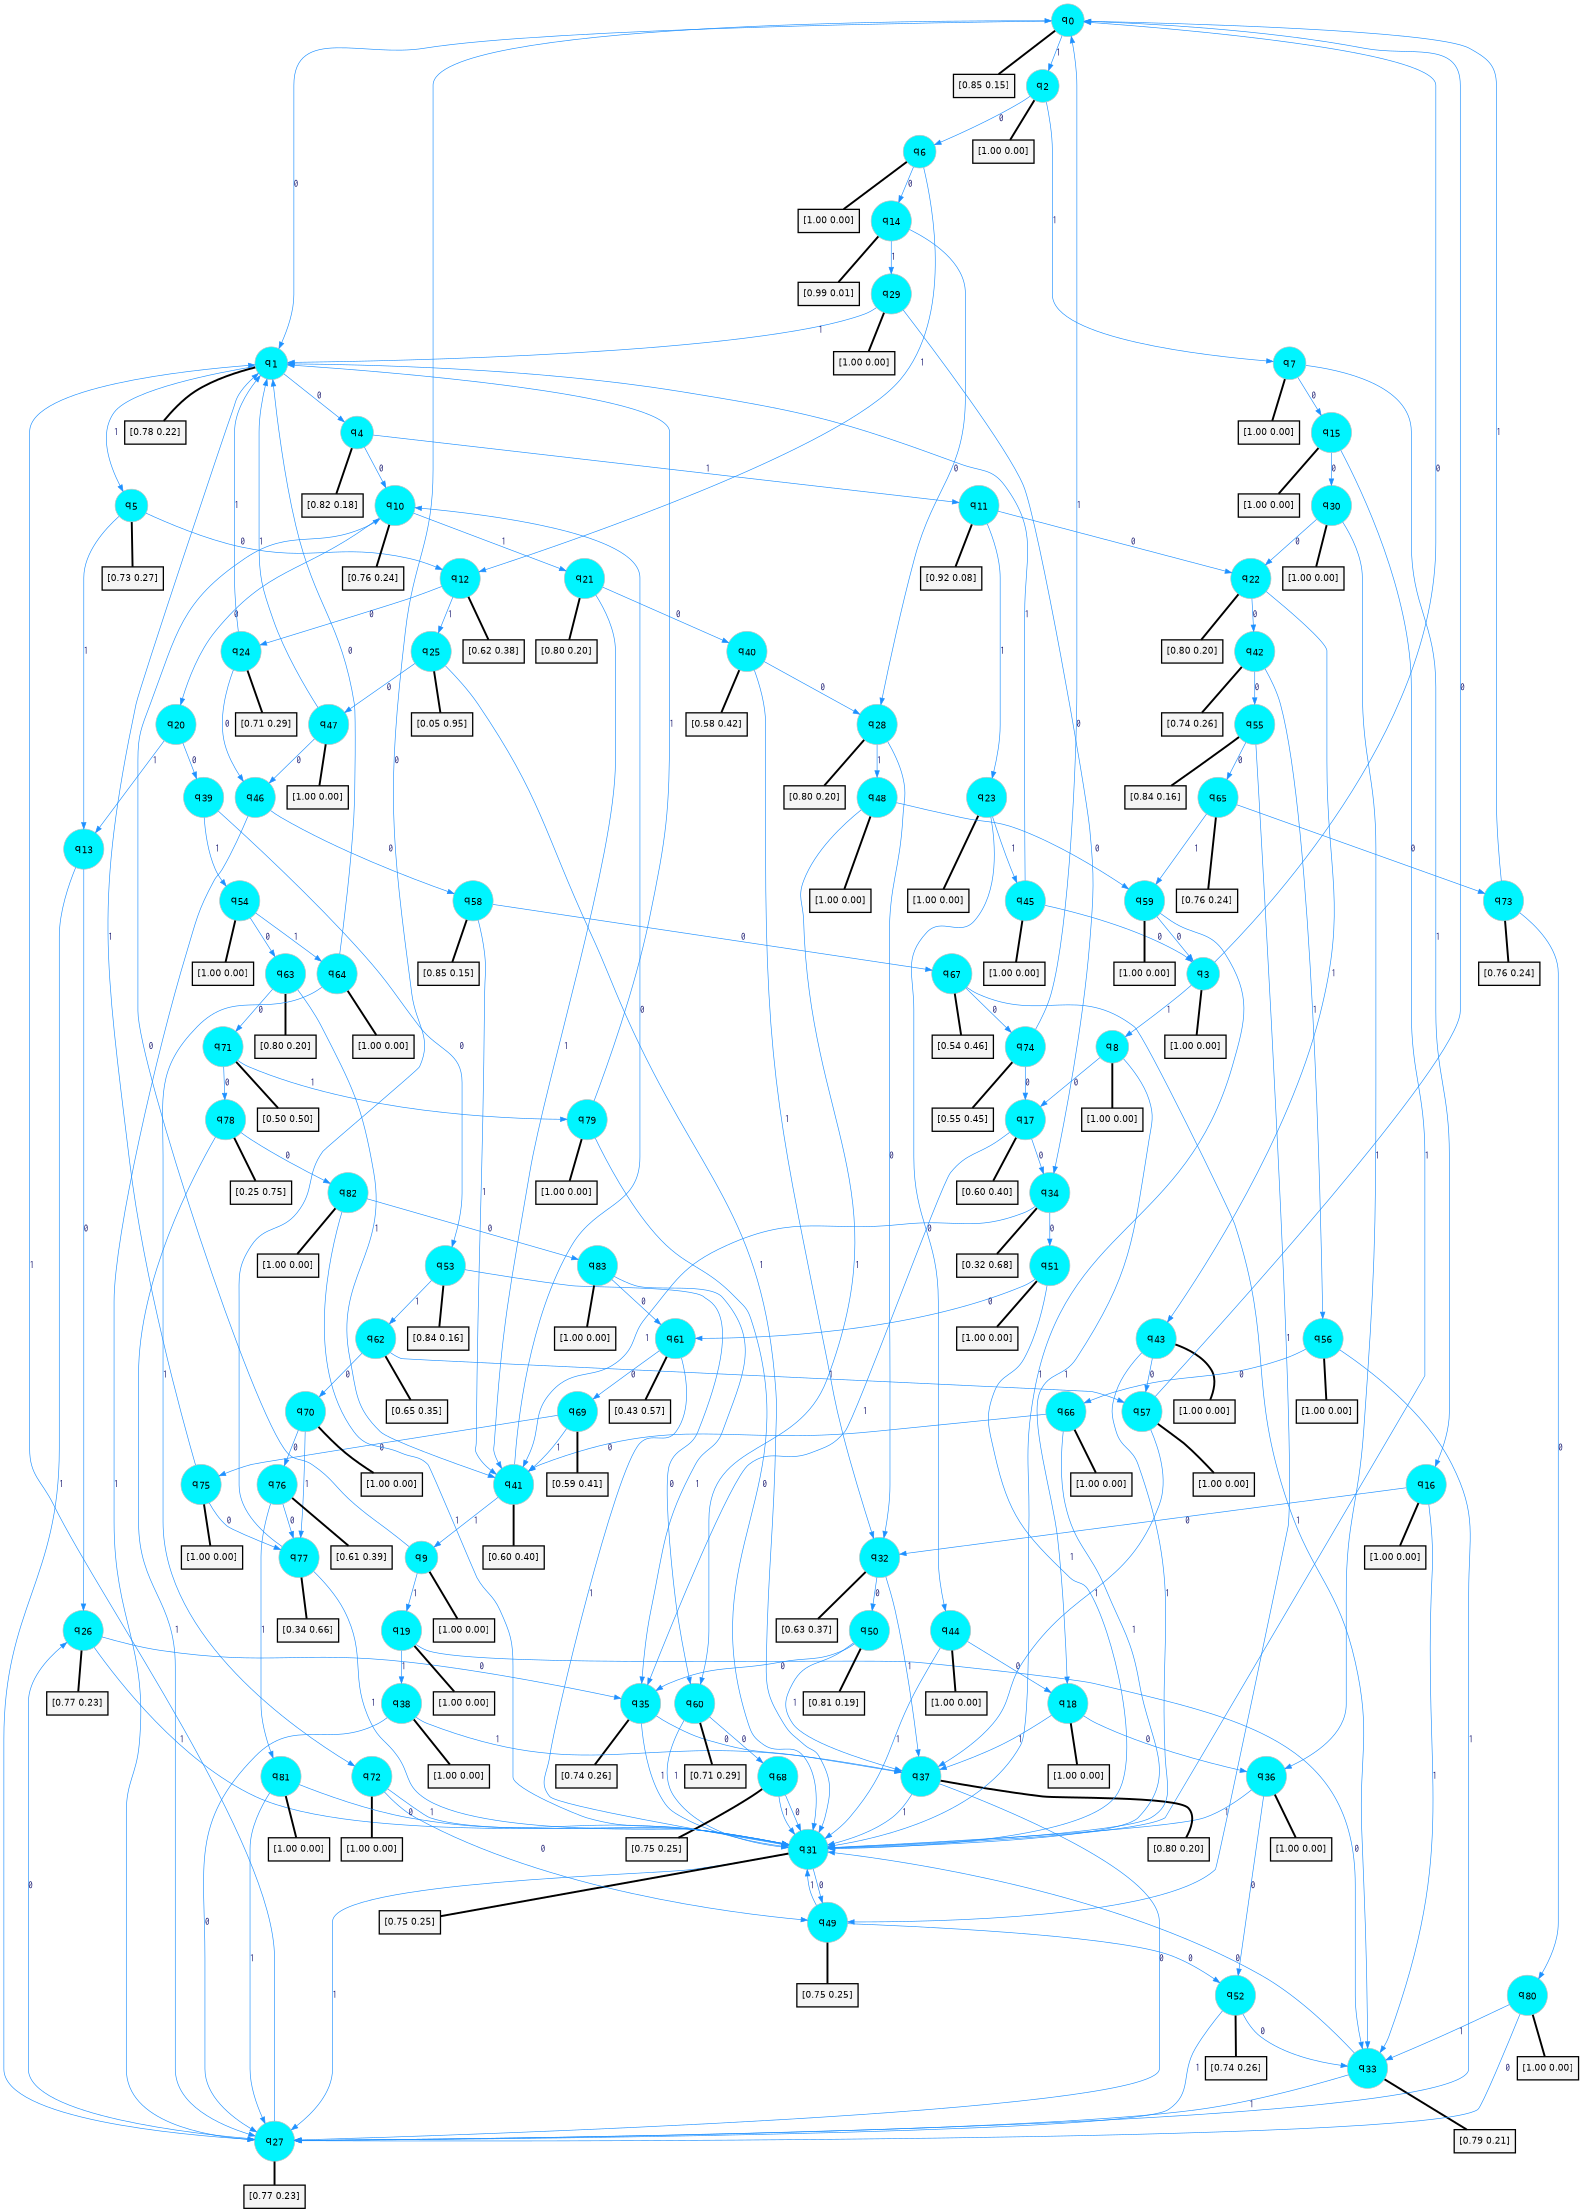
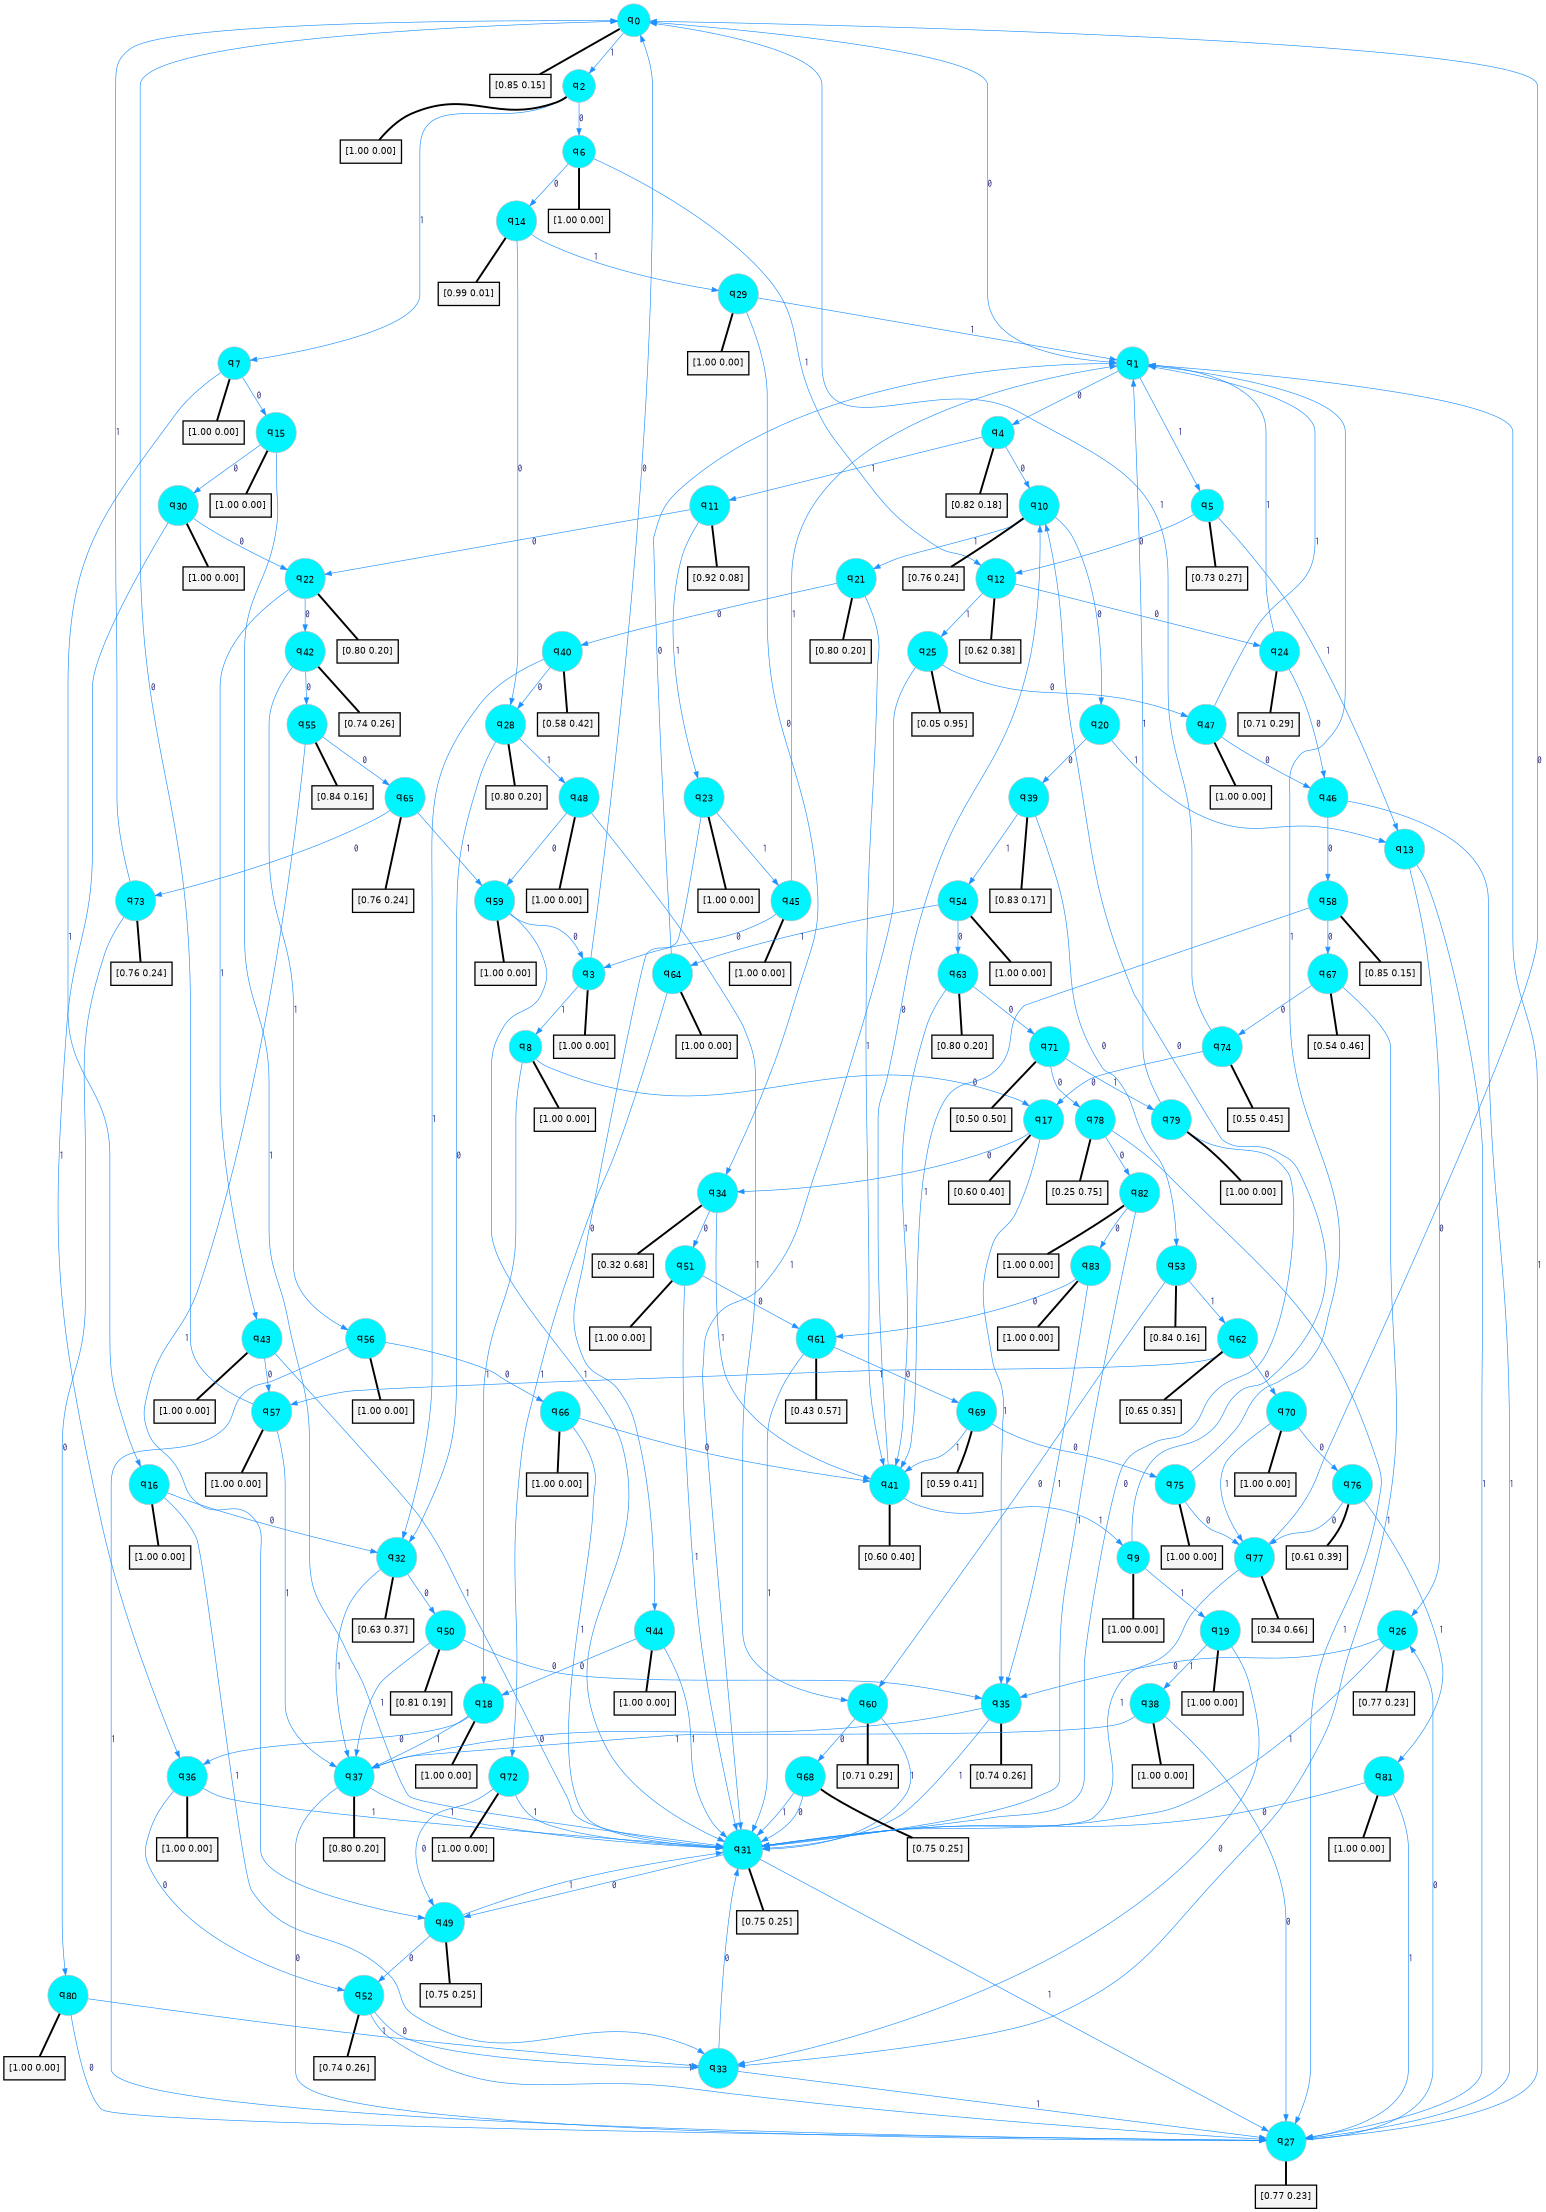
(155, 433) -> none
none -> (1020, 901)
(1485, 2141) -> none
